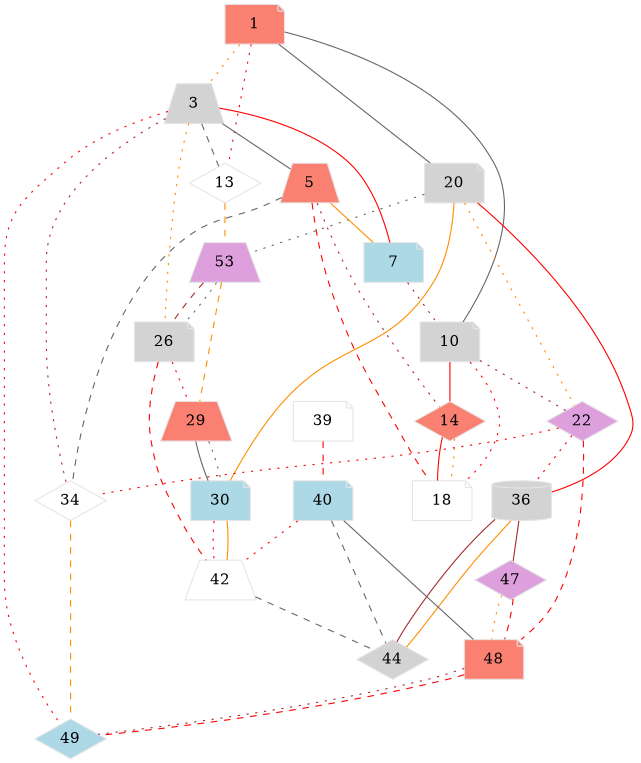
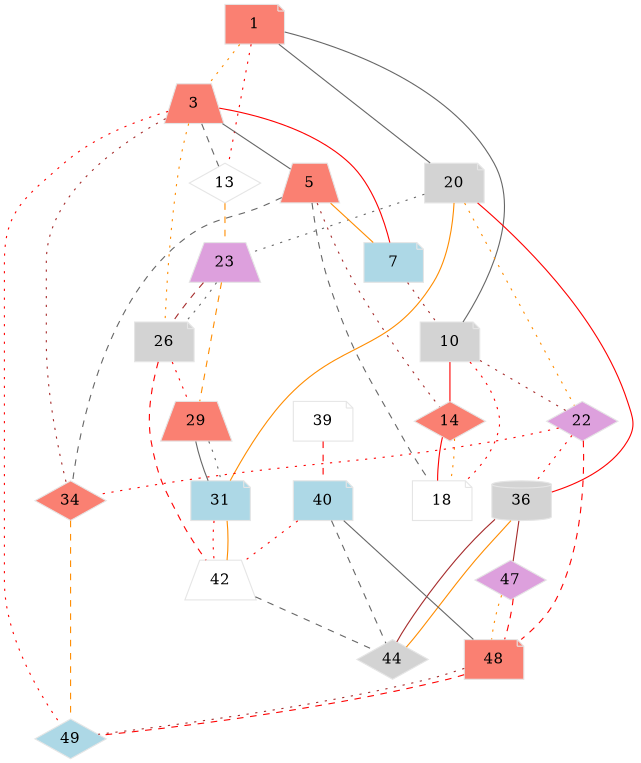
(194, 104) -> (194, 104)
(225, 262) -> (225, 262)
(351, 341) -> (351, 341)
(71, 501) -> (71, 501)
(221, 501) -> (221, 501)
